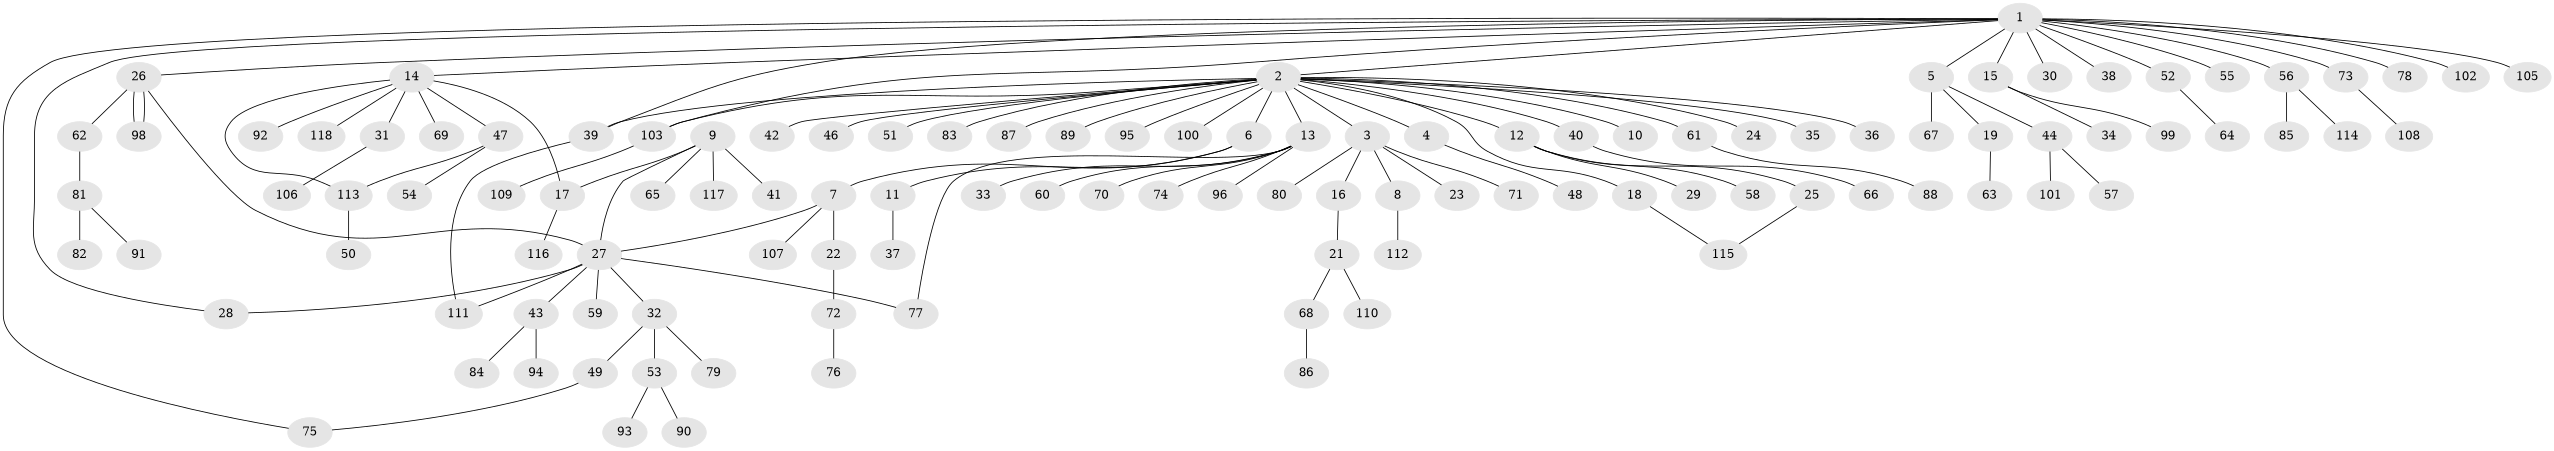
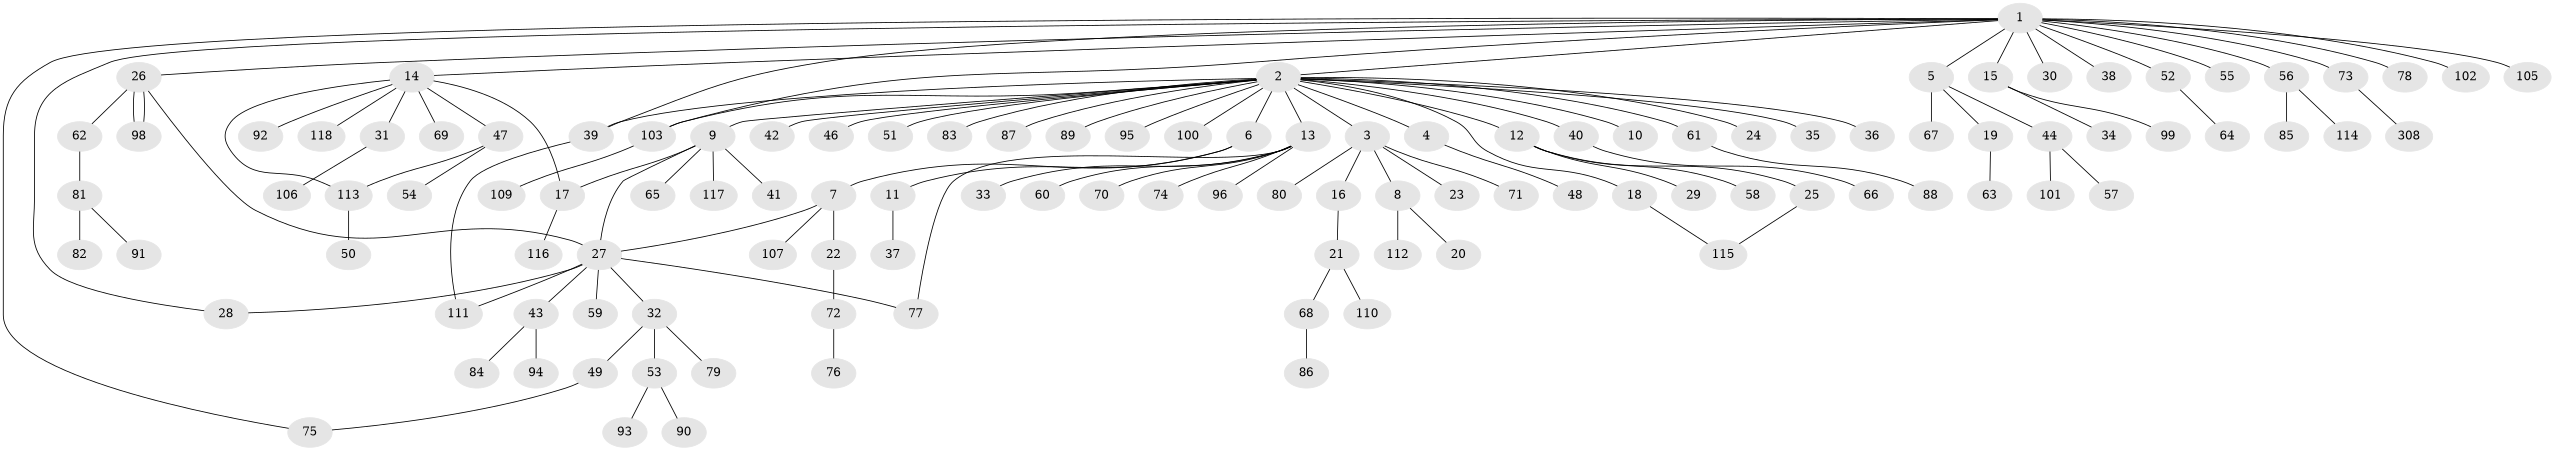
none -> (993, 100)
(2409, 136) -> (2409, 136)
none -> (1459, 255)
